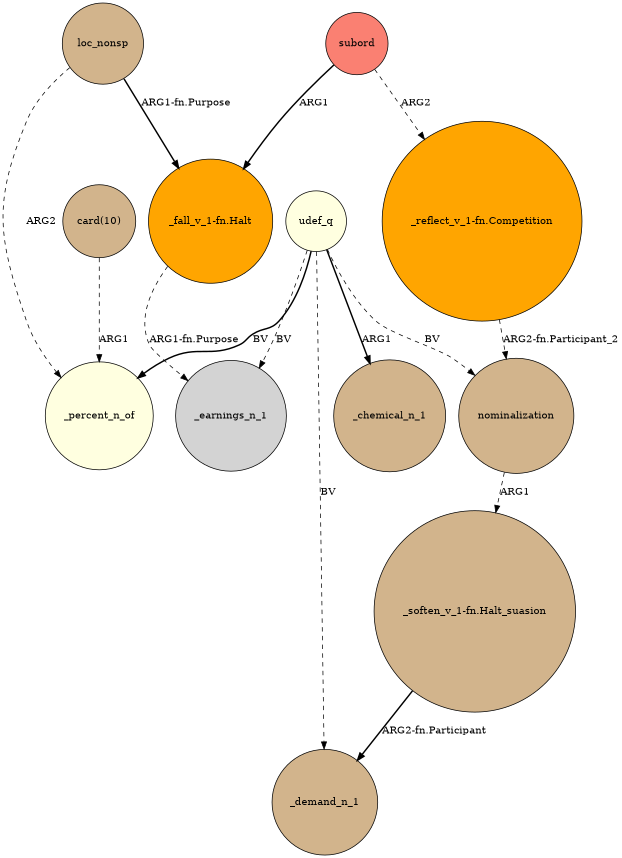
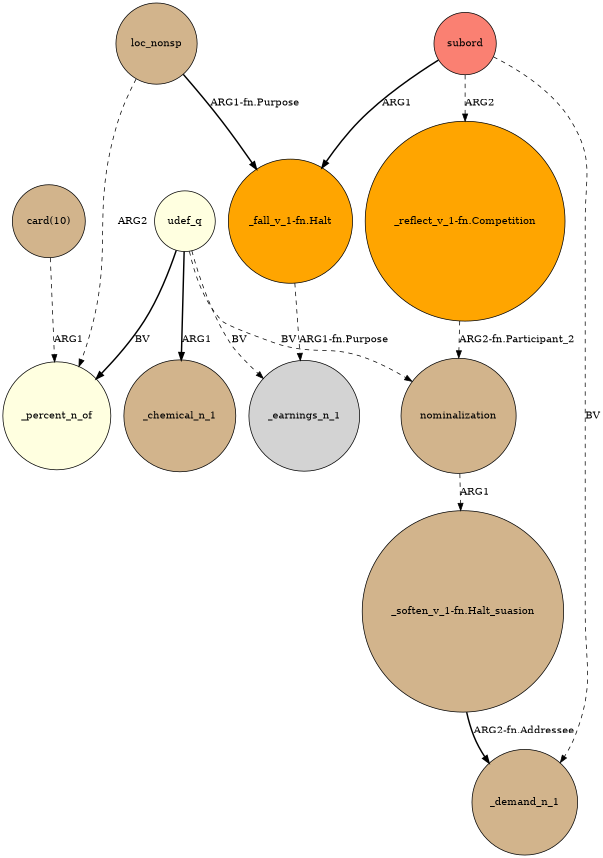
(320, 497) -> (585, 388)
(434, 731) -> (524, 731)
